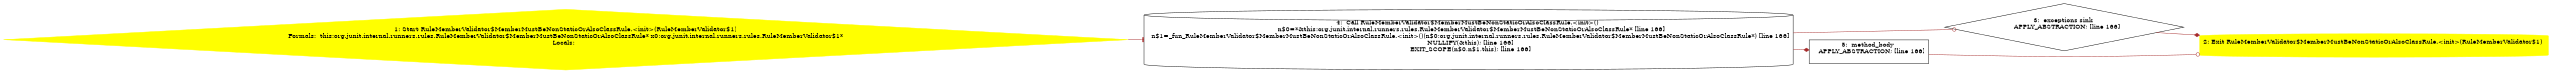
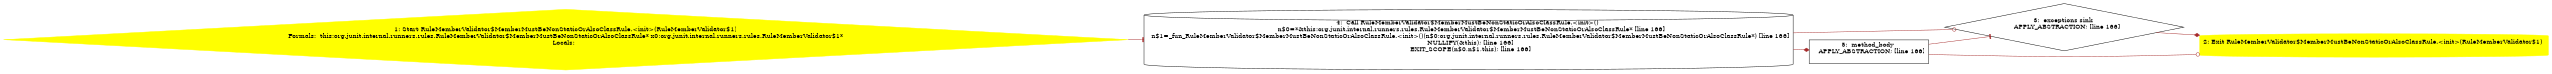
none -> (1959, 40)
